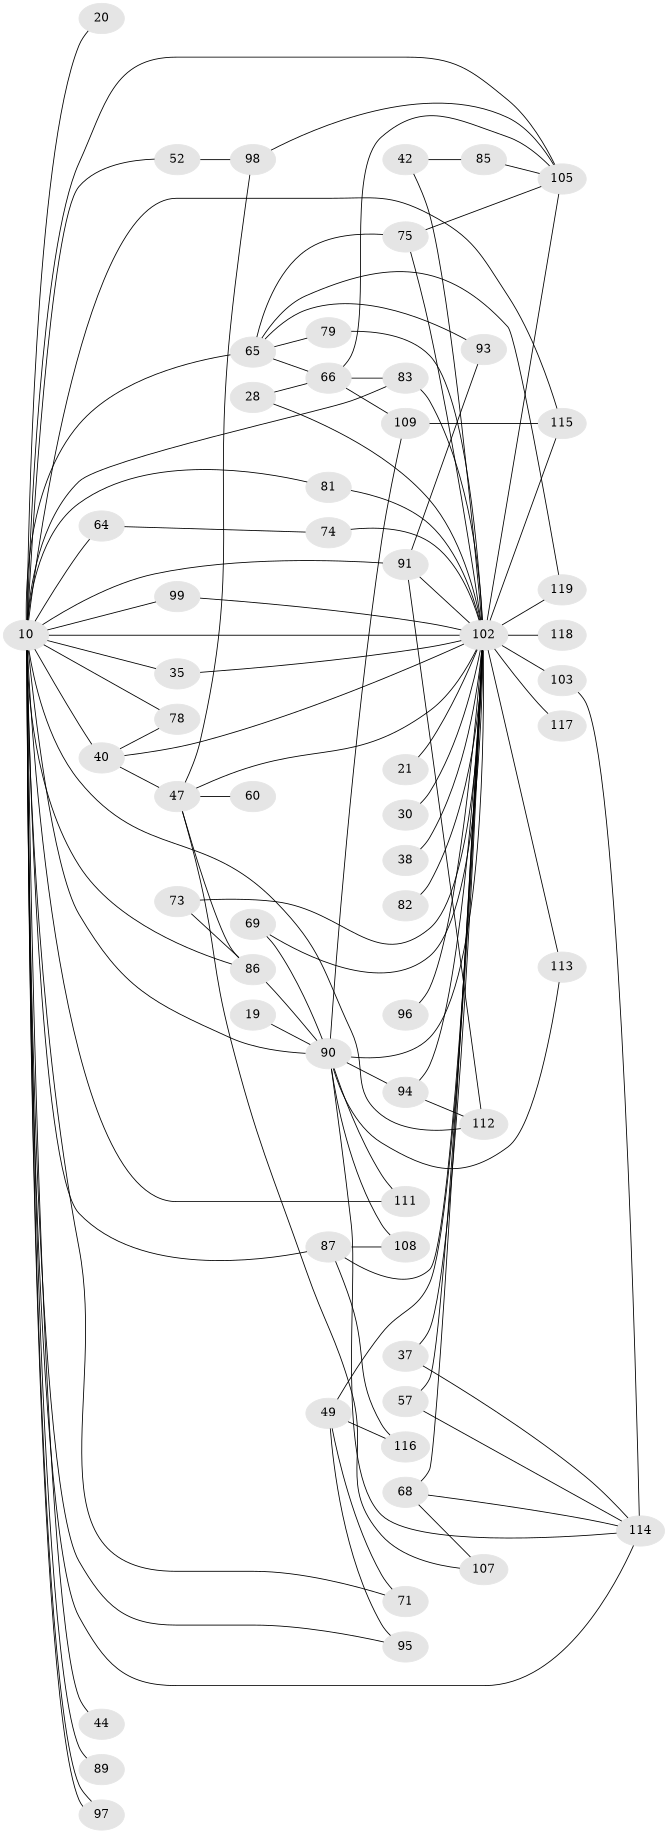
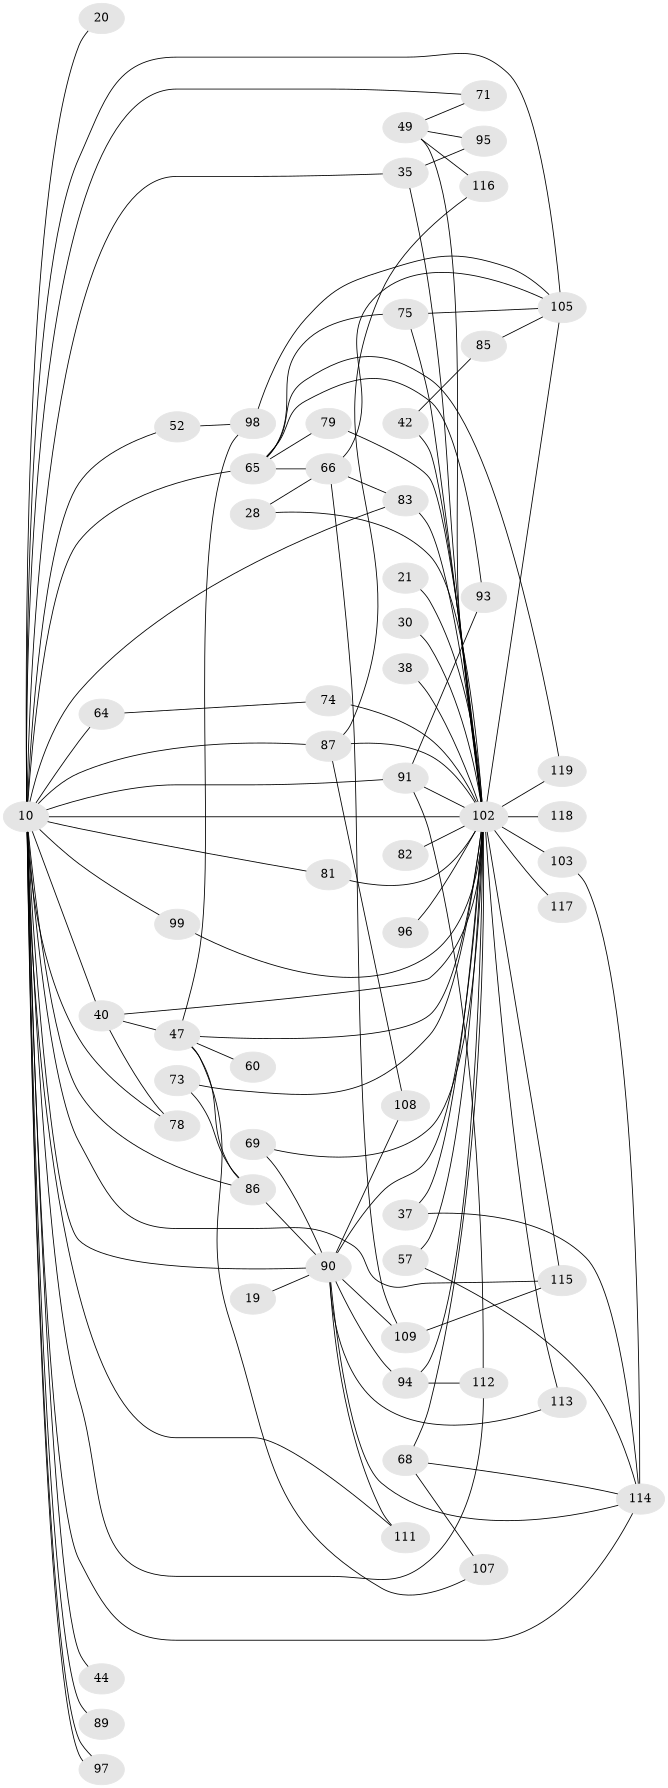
(58, 1460) -> (439, 160)
